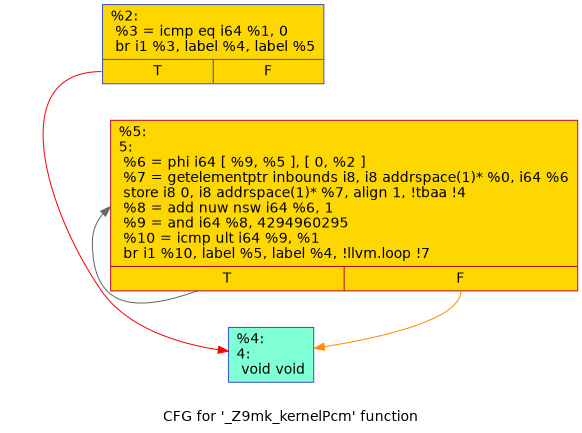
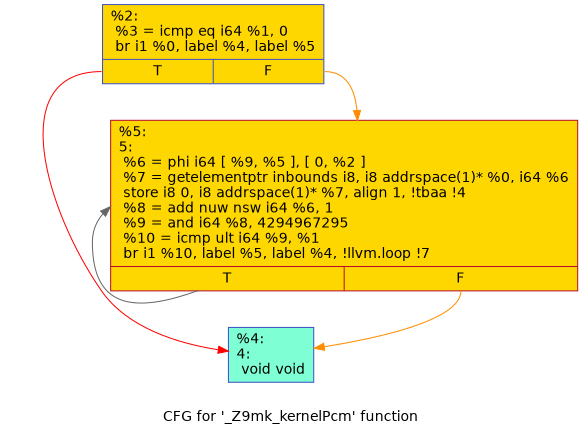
(213, 47) -> (213, 47)
none -> (349, 84)
(234, 223) -> (234, 223)
